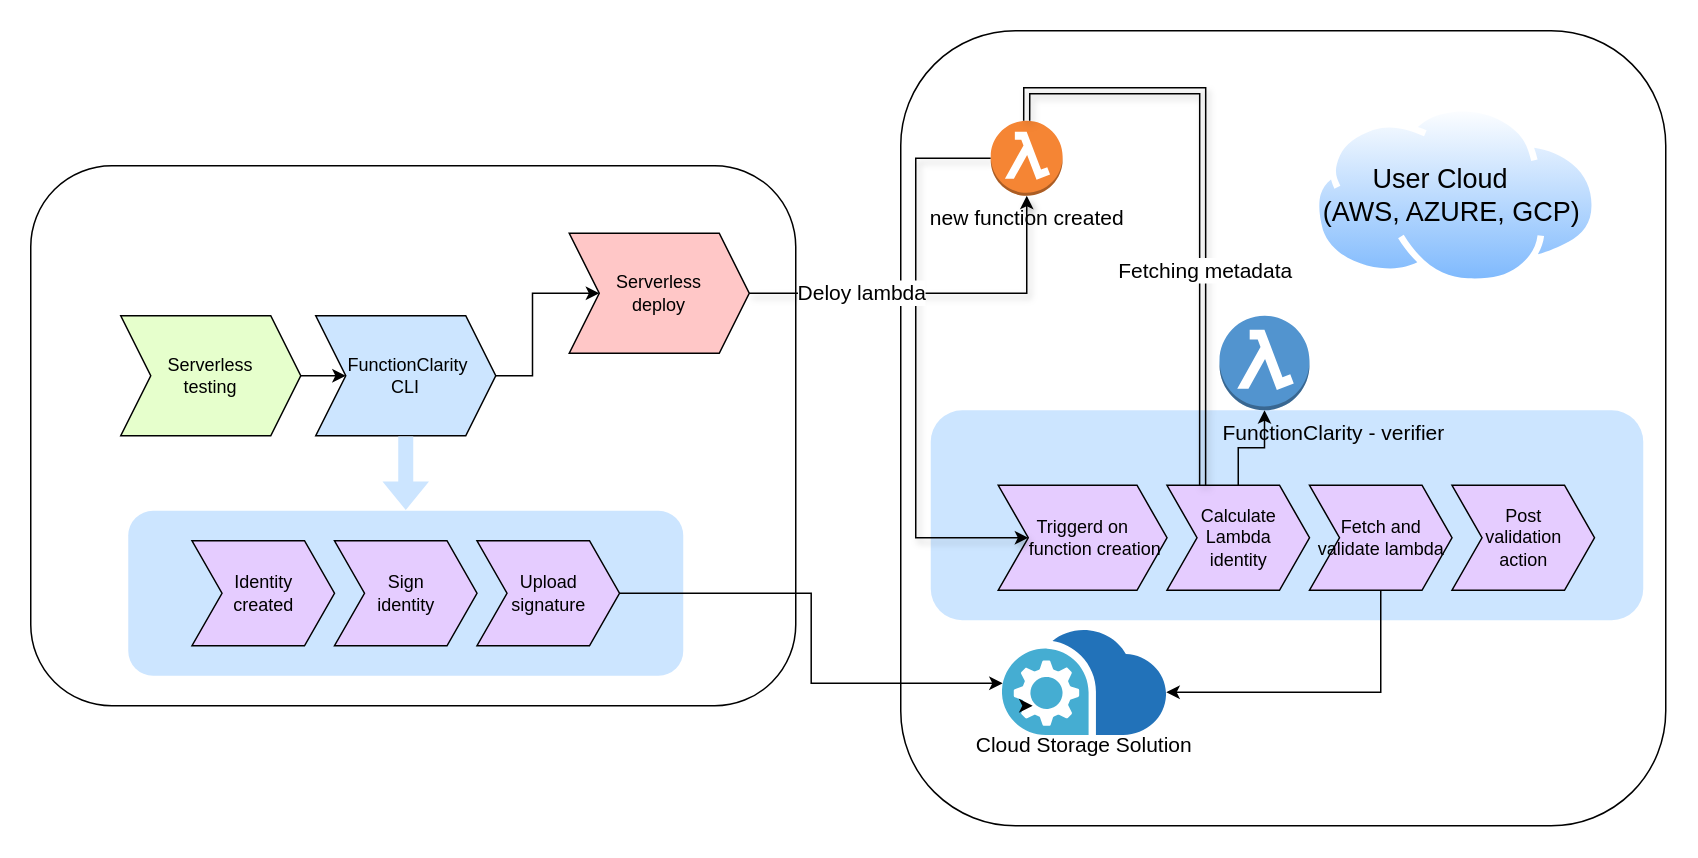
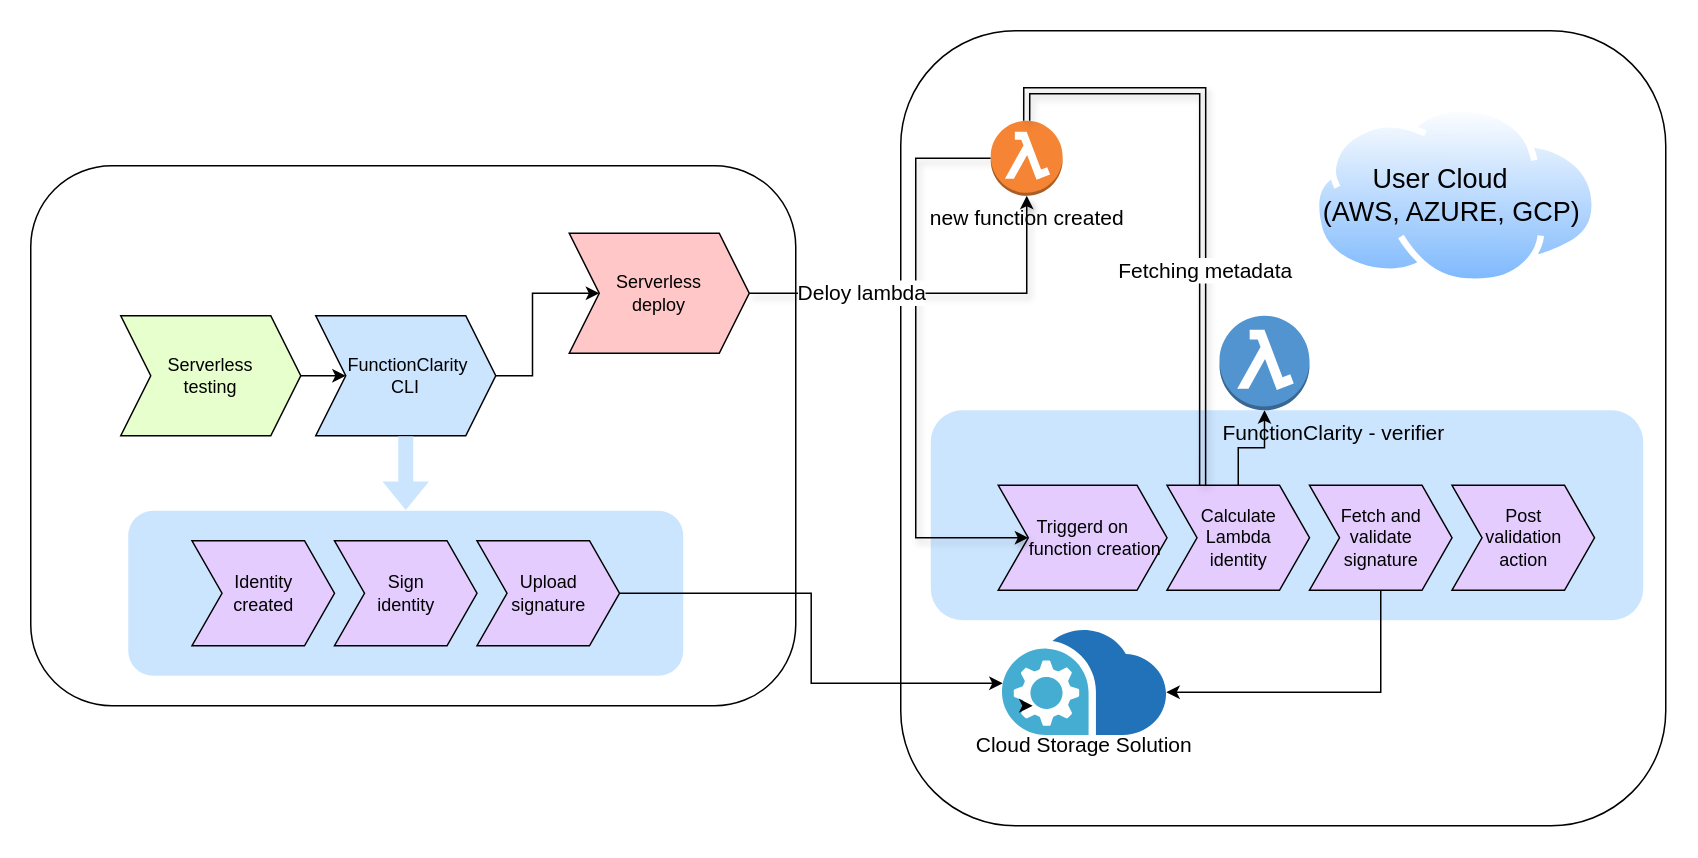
(1382, 538) -> (1382, 538)
